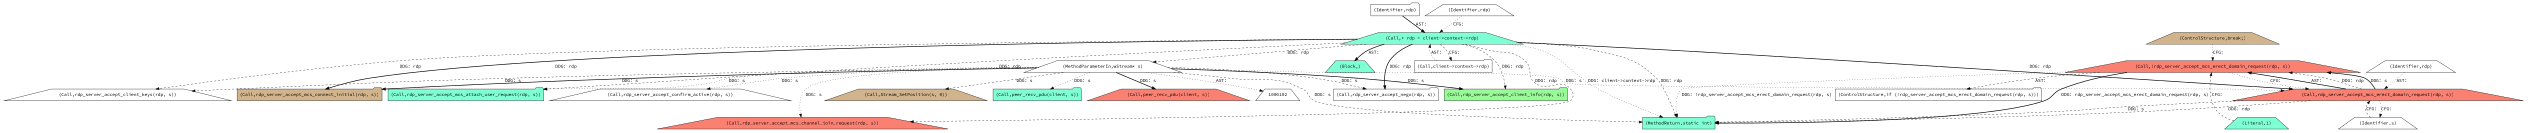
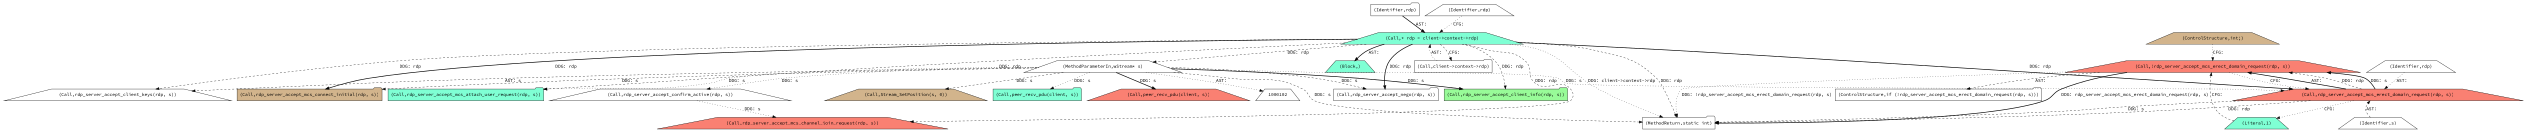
(2213, 38) -> (2213, 38)
(888, 73) -> (735, 109)
(711, 76) -> (711, 76)
(513, 81) -> (513, 81)
(2381, 107) -> (2317, 109)
(2373, 109) -> (2373, 109)
(1679, 123) -> (1679, 123)
